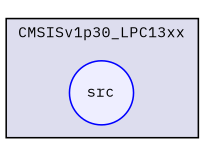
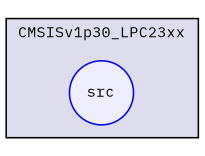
(102, 33) -> (102, 33)
